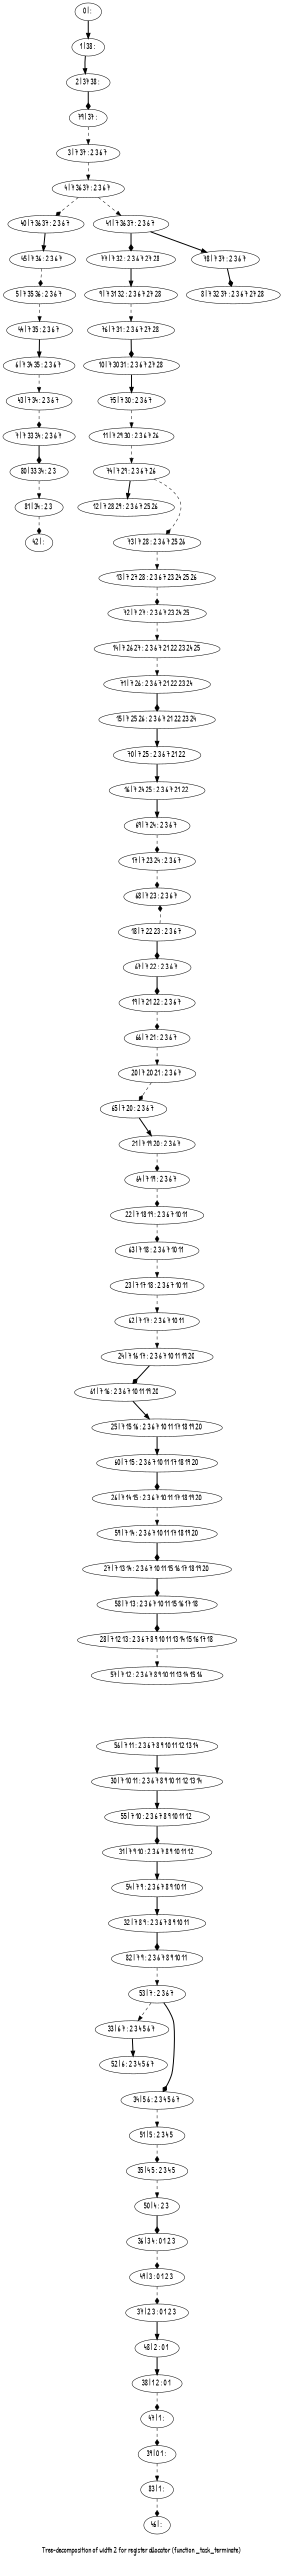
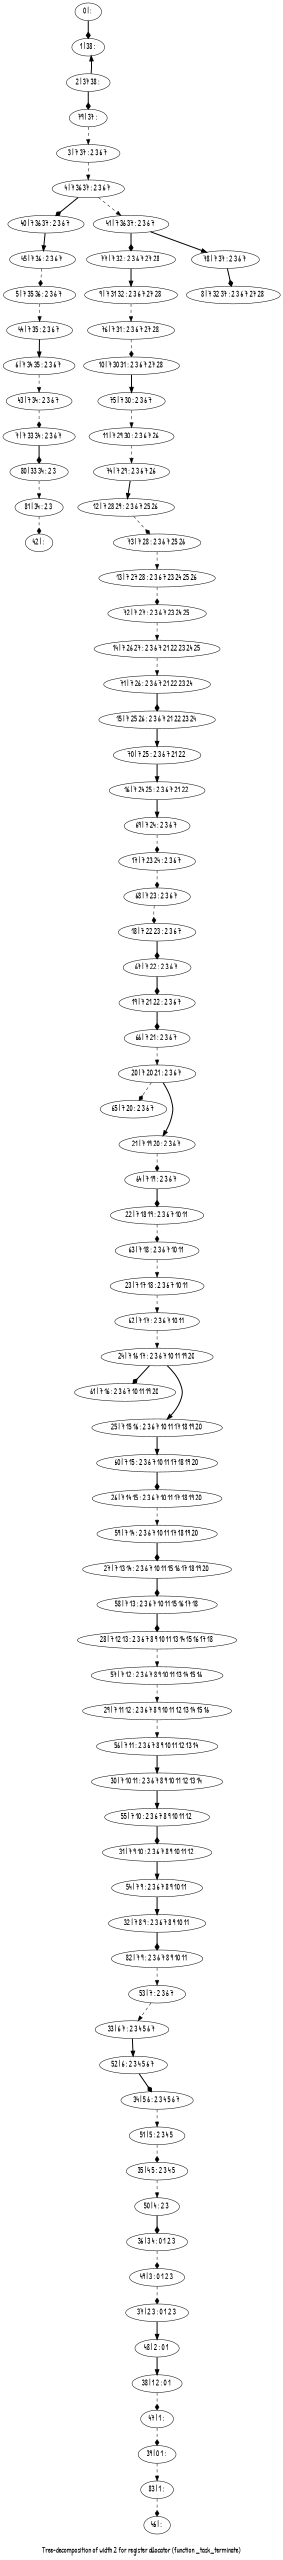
(88, 27) -> (88, 27)
(85, 62) -> (92, 67)
(69, 205) -> (69, 205)
(131, 345) -> (131, 345)
(179, 500) -> (140, 523)
(160, 917) -> (154, 911)
(157, 1018) -> (157, 1018)
(144, 1125) -> (173, 1107)
(157, 1195) -> (157, 1195)
(139, 1408) -> (182, 1390)
none -> (157, 1711)
(174, 2044) -> (144, 2080)
